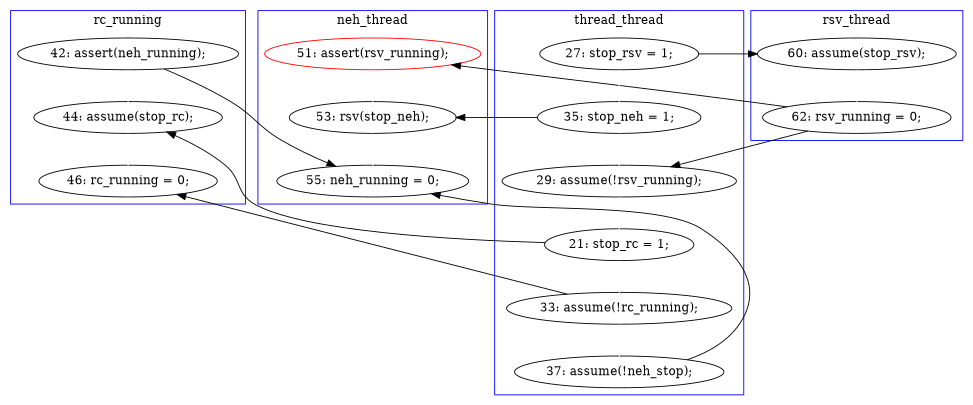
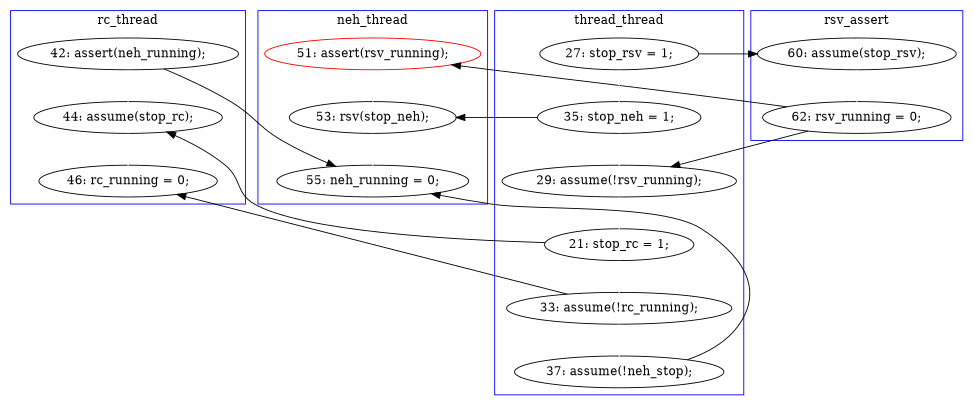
(128, 21) -> (128, 21)
(857, 21) -> (857, 21)
